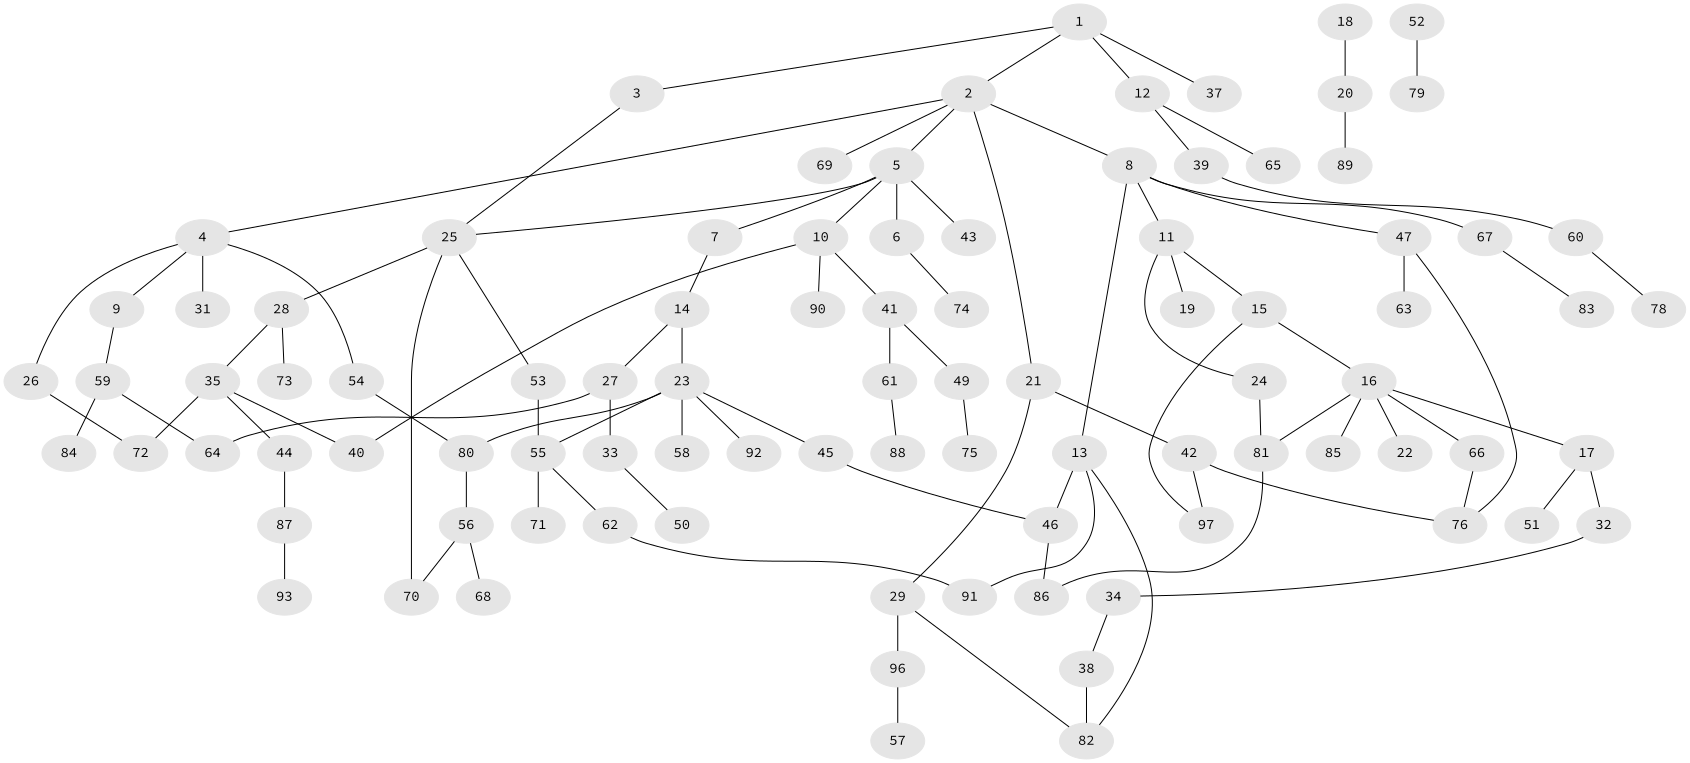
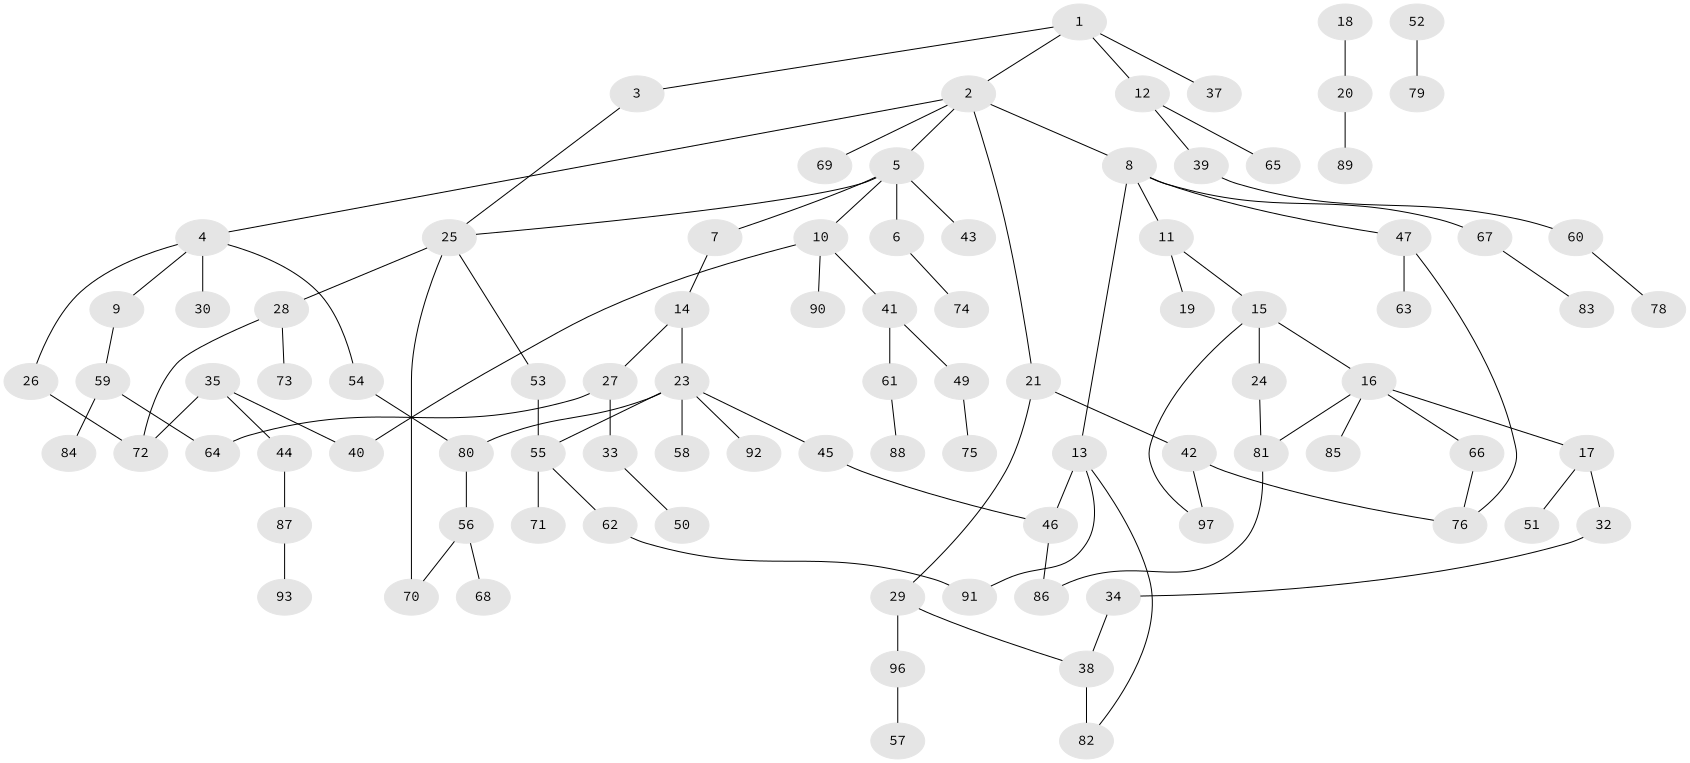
(203, 310) -> (203, 310)
(1158, 336) -> (1259, 346)
(247, 346) -> (182, 359)
(1405, 453) -> none
(992, 669) -> (990, 636)
